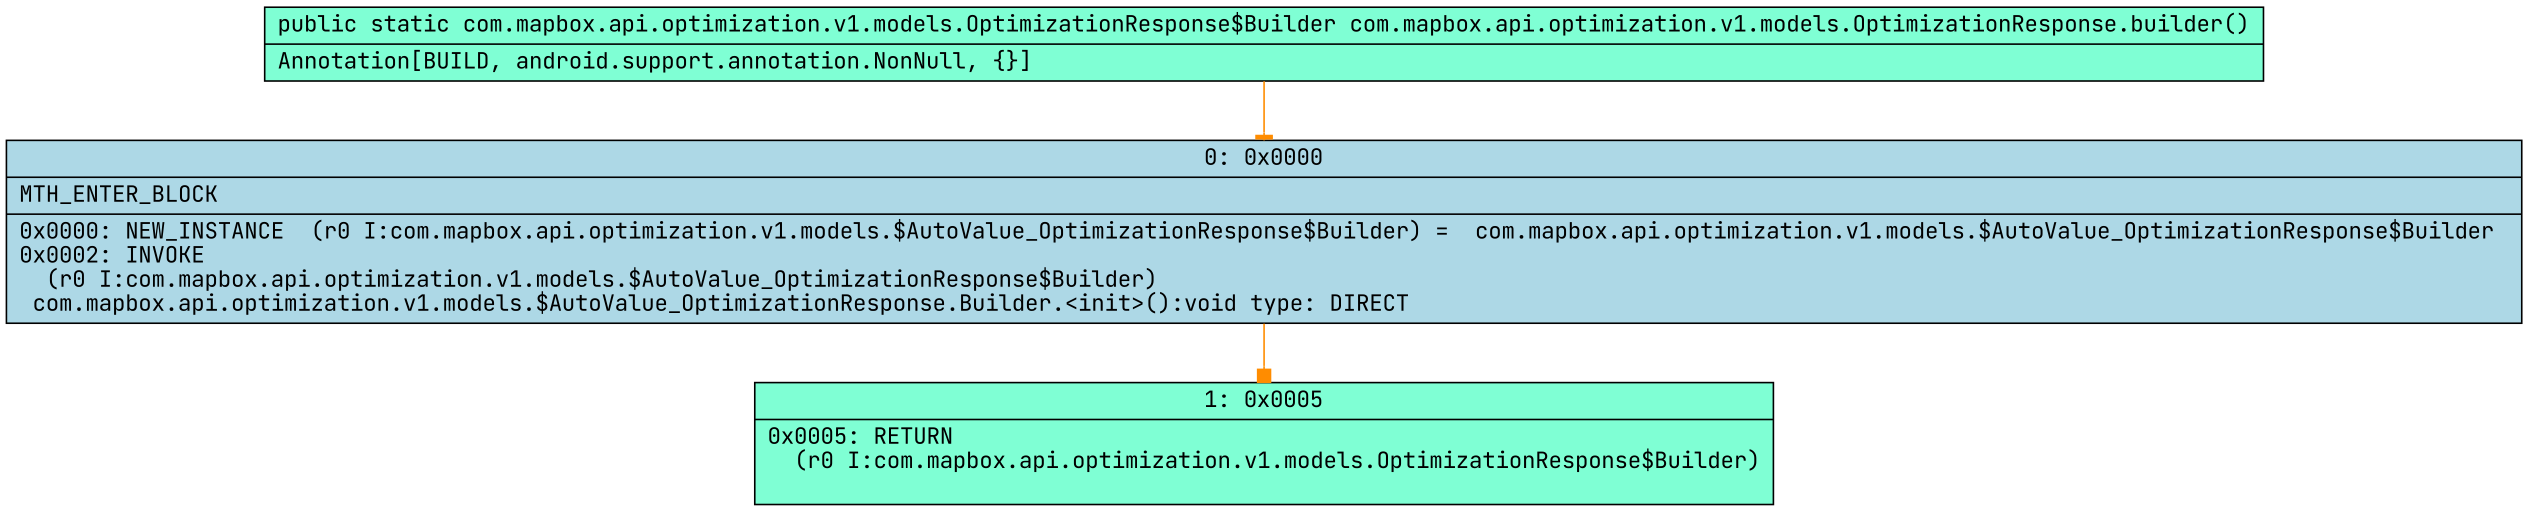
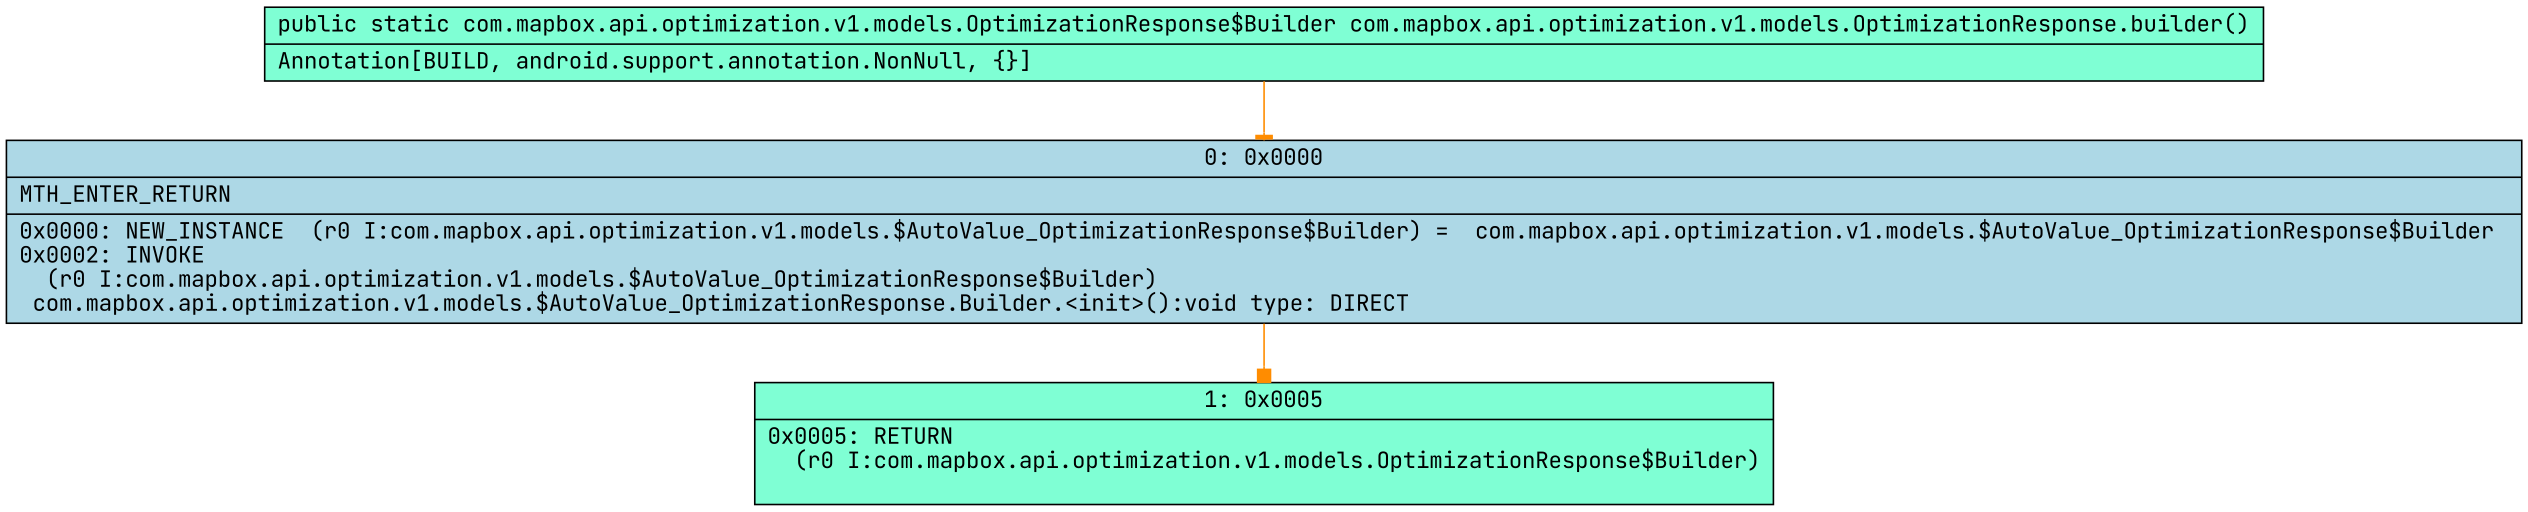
(119, 195) -> (126, 195)
